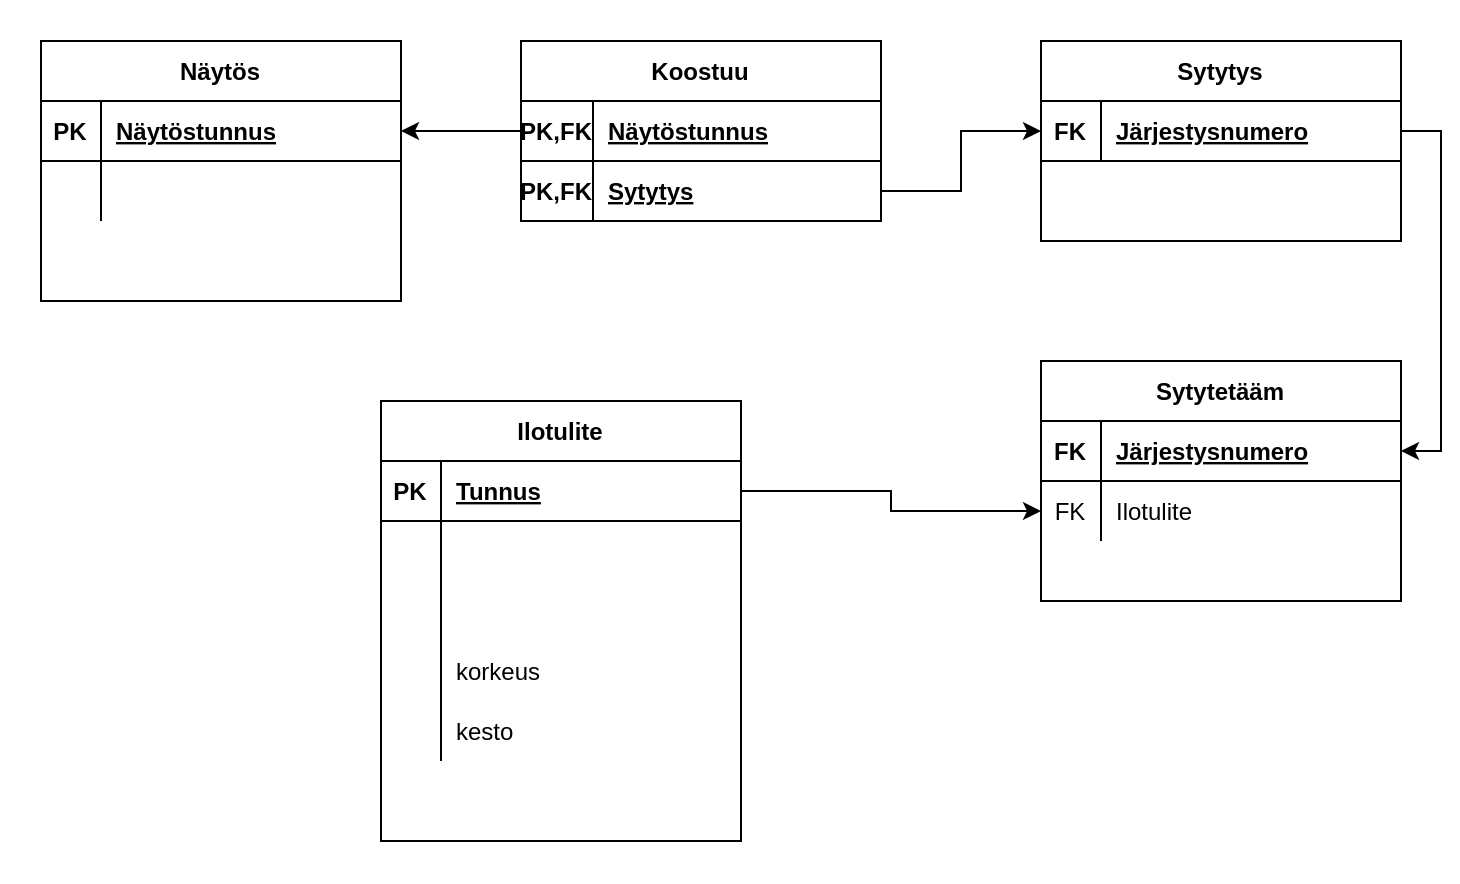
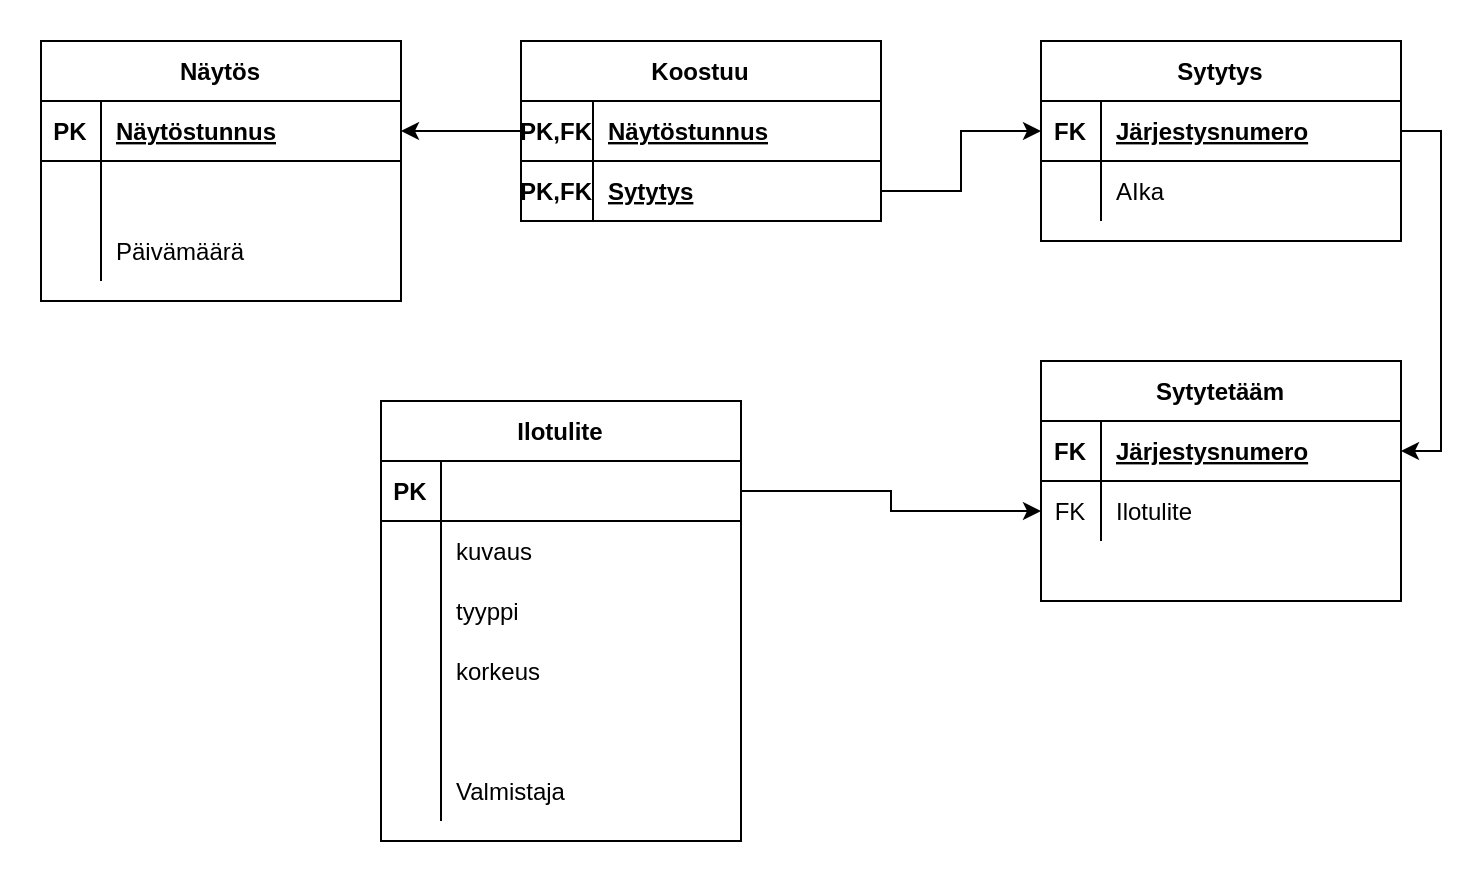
none -> (1251, 191)
none -> (251, 251)
(591, 491) -> none
none -> (591, 551)
none -> (591, 611)
(591, 731) -> none
none -> (591, 791)
